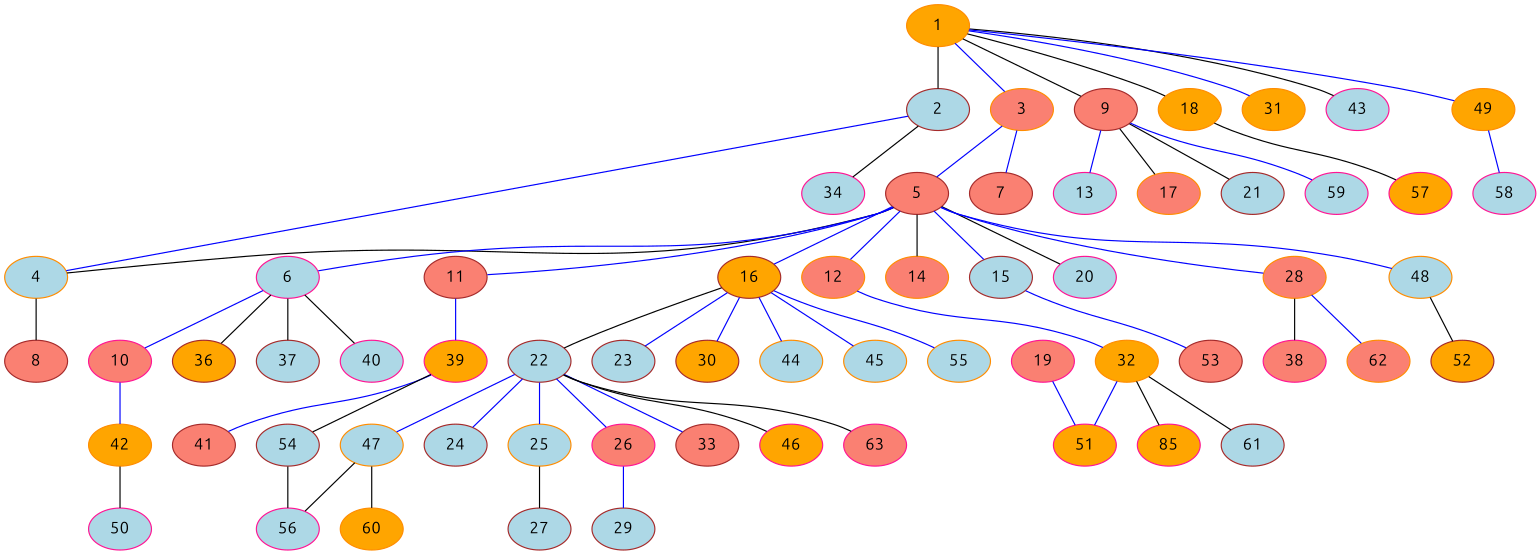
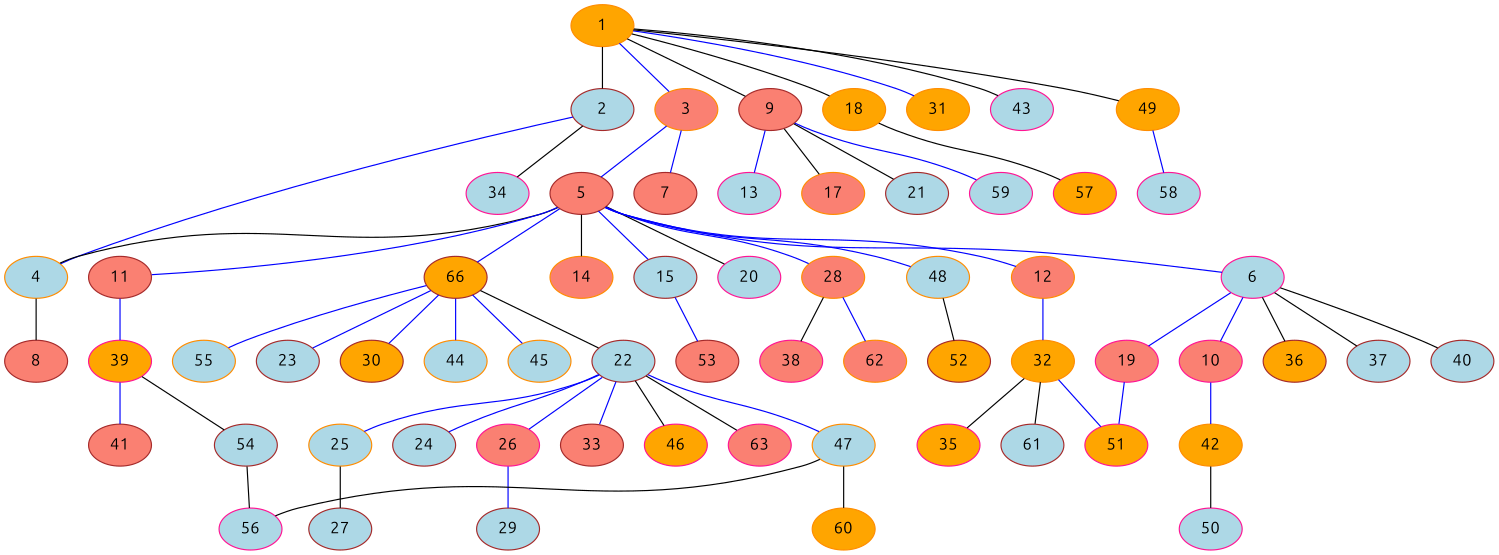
(1261, 66) -> (926, 66)
(749, 277) -> (456, 277)
none -> (1190, 319)
(372, 361) -> (1462, 361)
(1169, 445) -> (949, 445)
